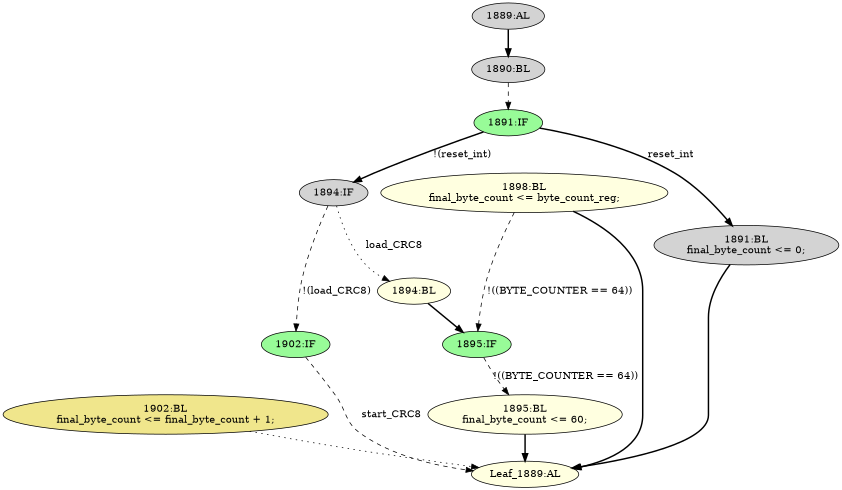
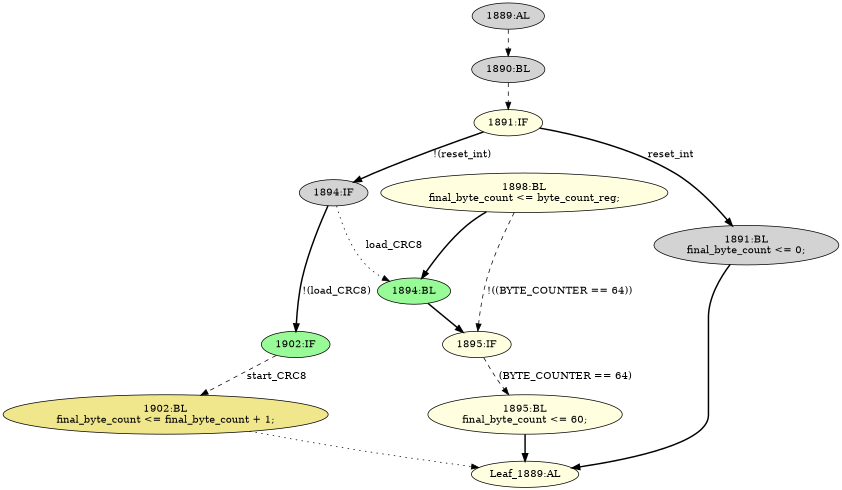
(508, 39) -> (508, 39)
(508, 123) -> (508, 123)
(306, 263) -> (306, 263)
(414, 291) -> (414, 291)
(643, 341) -> (453, 239)
(477, 344) -> (477, 344)
(566, 376) -> (566, 376)
(368, 438) -> (242, 374)
